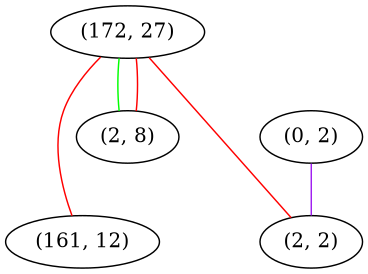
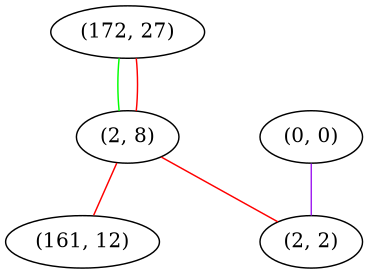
(59, 131) -> (105, 189)
(311, 137) -> (311, 137)
(220, 138) -> (220, 189)
